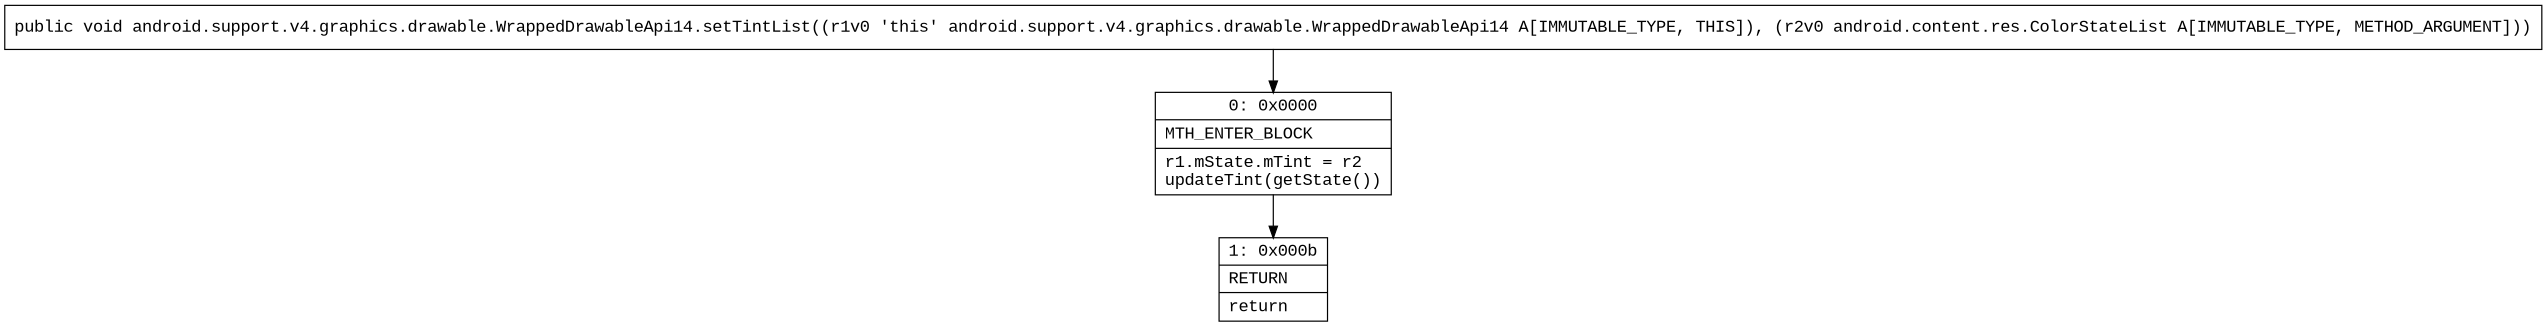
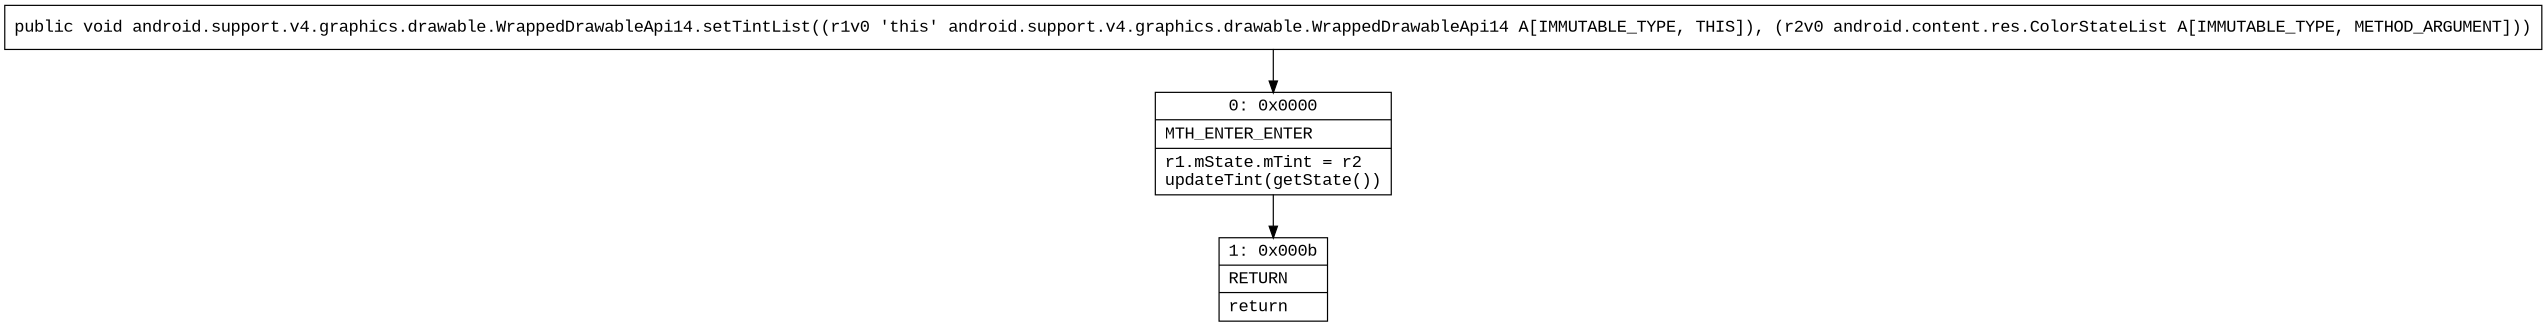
(1239, 133) -> (1239, 133)
